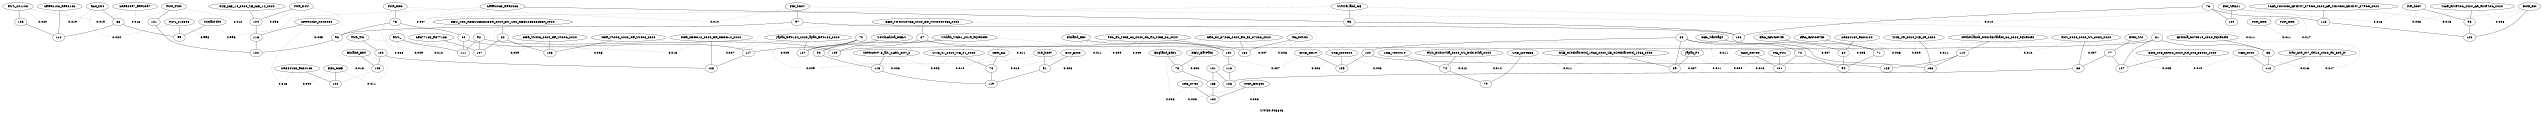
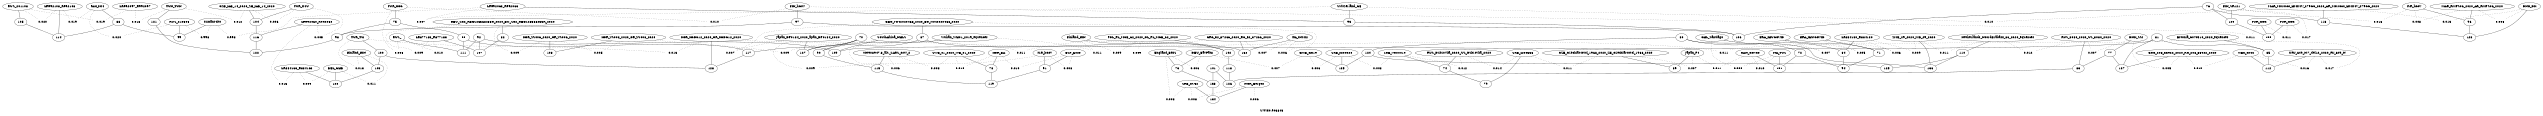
(2232, 6) -> (2232, 6)
none -> (2269, 37)
(520, 45) -> none
(1678, 53) -> none
(359, 76) -> (359, 76)
